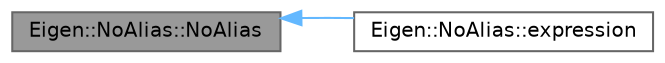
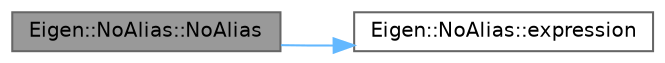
(328, 18) -> (307, 45)
